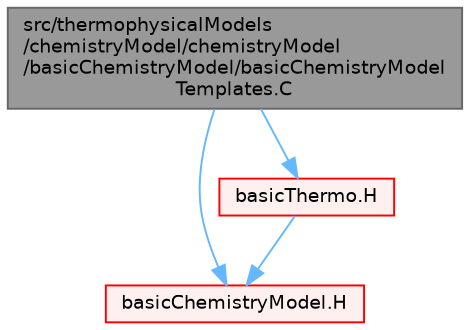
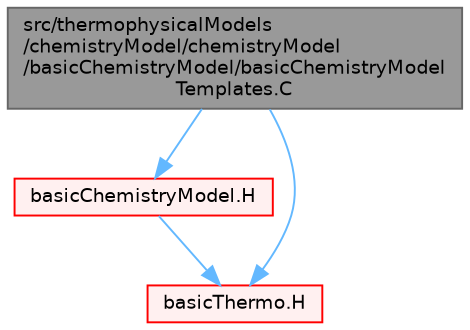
(276, 243) -> (183, 243)
